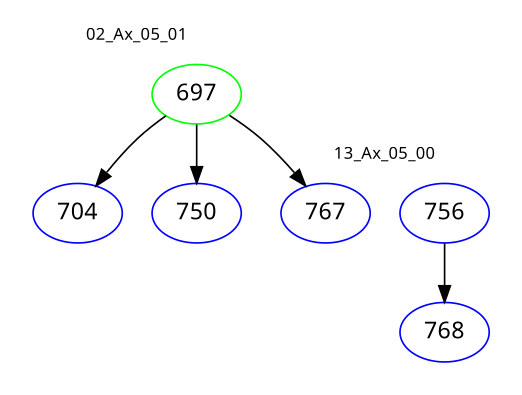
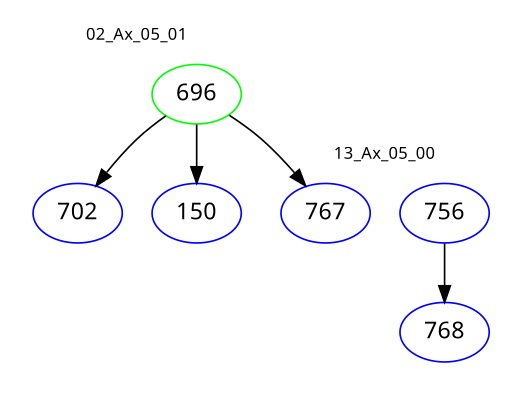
(197, 94) -> (197, 94)
(78, 213) -> (78, 213)
(197, 213) -> (197, 213)
